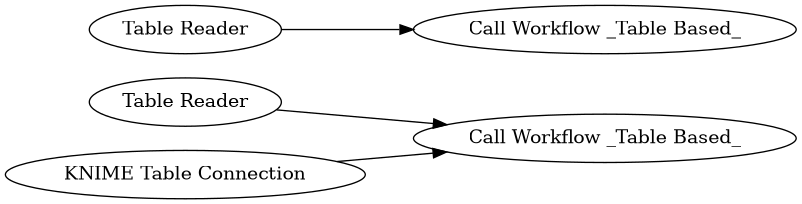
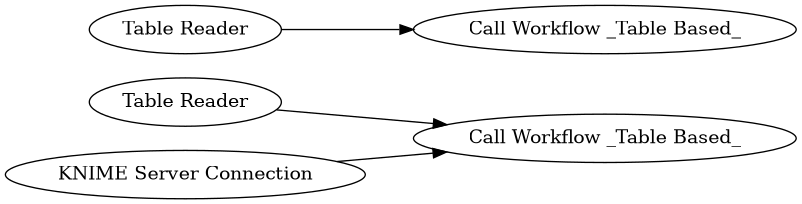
(185, 175) -> (185, 175)
